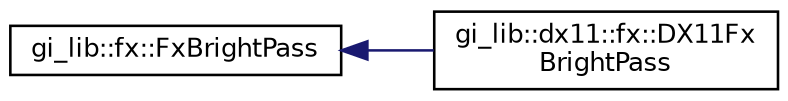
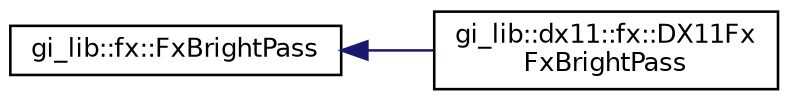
(606, 50) -> (606, 50)
